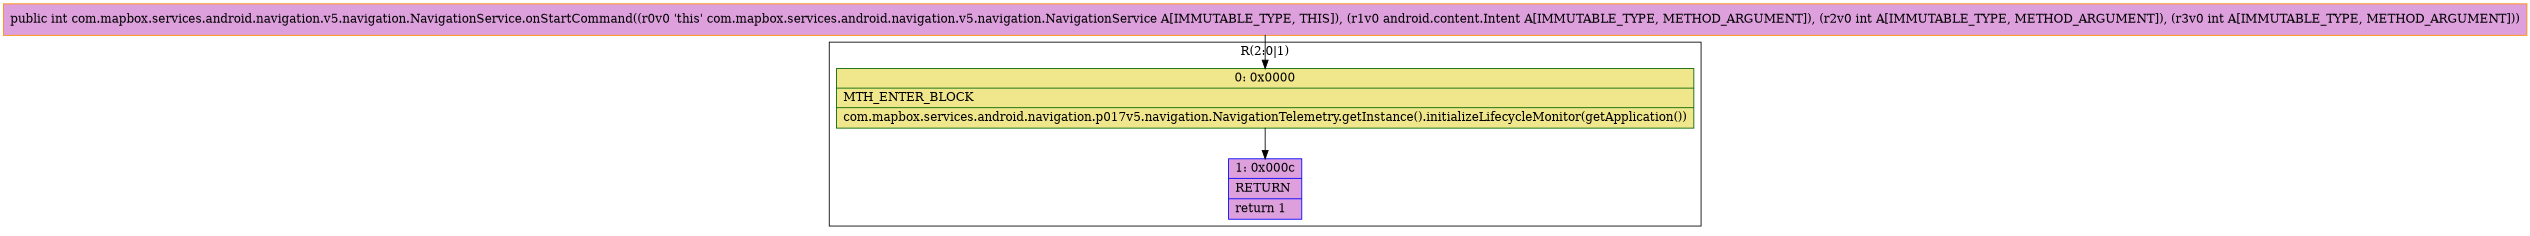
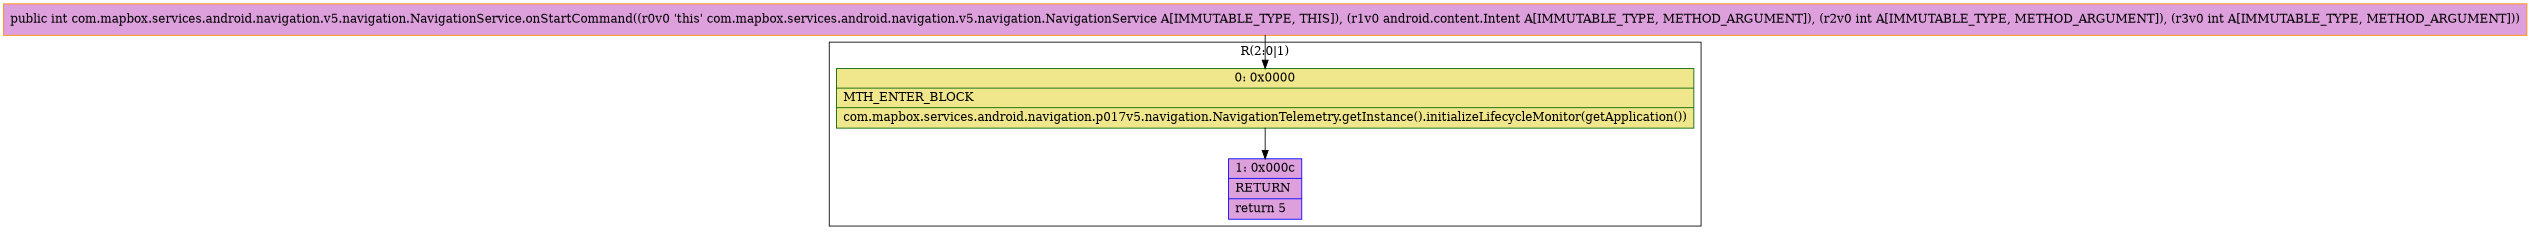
(1261, 209) -> (1261, 209)
